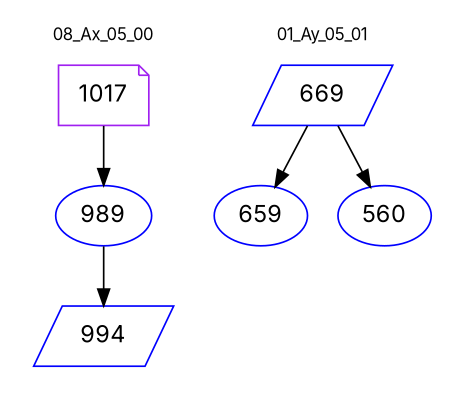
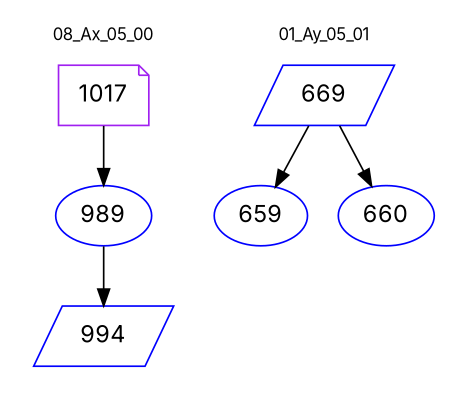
(385, 216) -> (386, 216)
